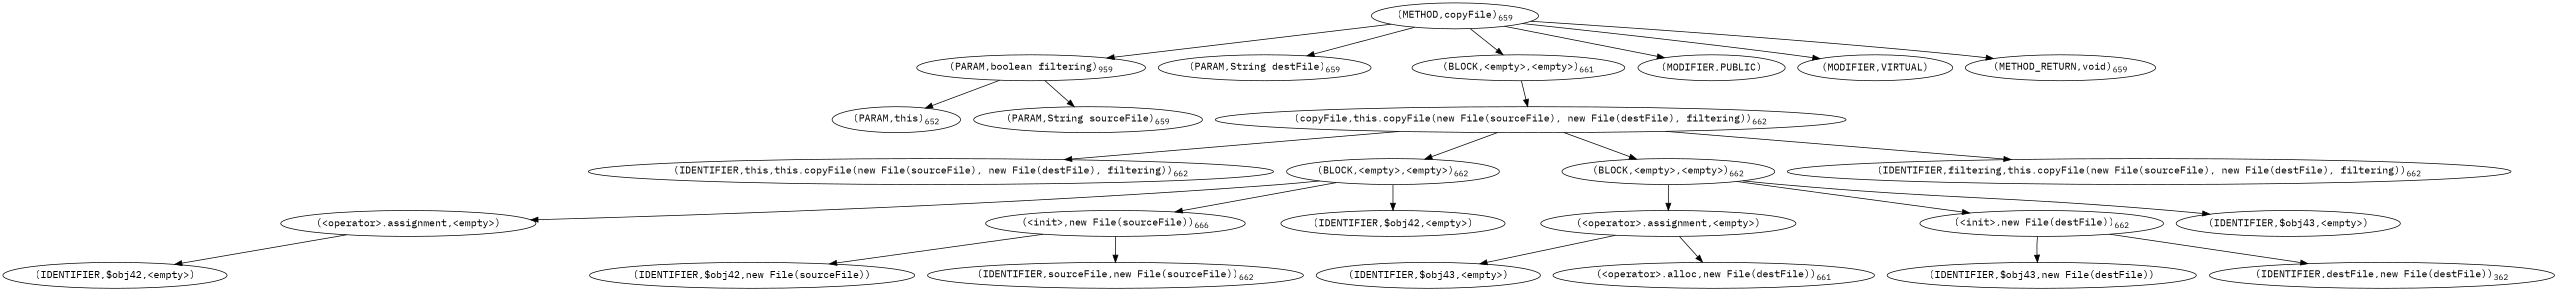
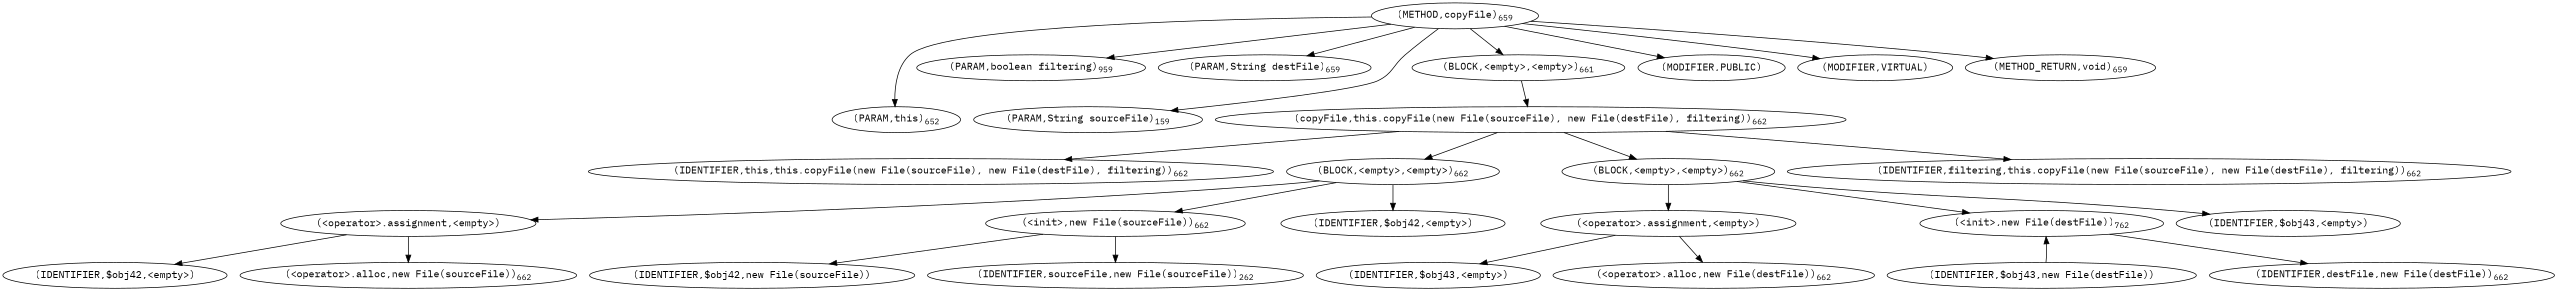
(1057, 91) -> (1318, 93)
(966, 93) -> (1115, 25)
(1163, 119) -> (1163, 119)
(1202, 222) -> (1202, 222)
(2122, 222) -> (2122, 222)
(2037, 246) -> (2047, 253)
(1247, 274) -> (1247, 274)
(1824, 274) -> (1824, 274)
(2501, 274) -> (2501, 274)
none -> (408, 275)
